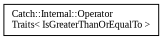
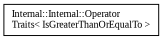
(81, 20) -> (81, 20)
